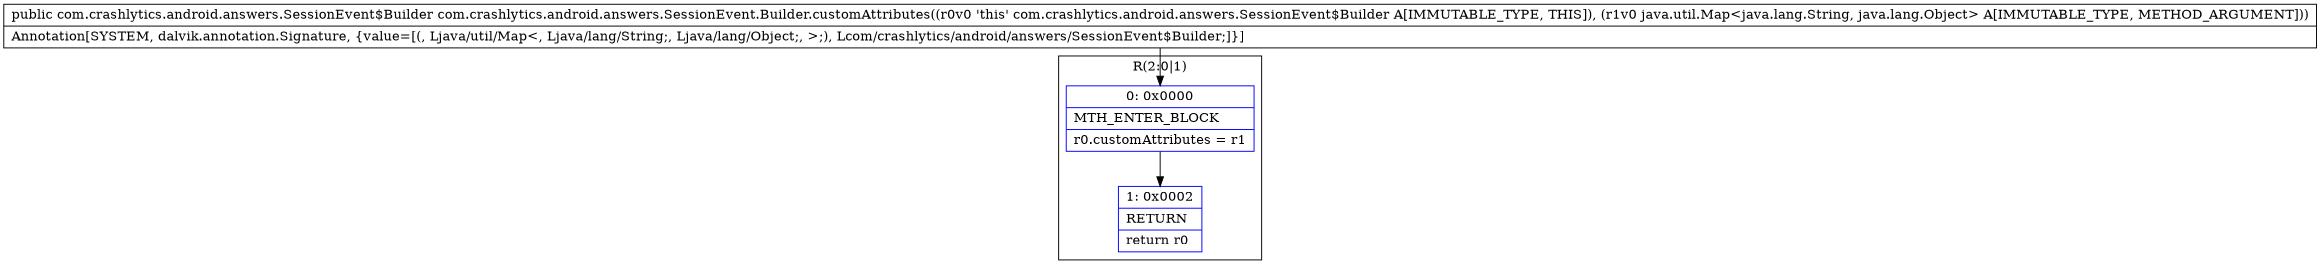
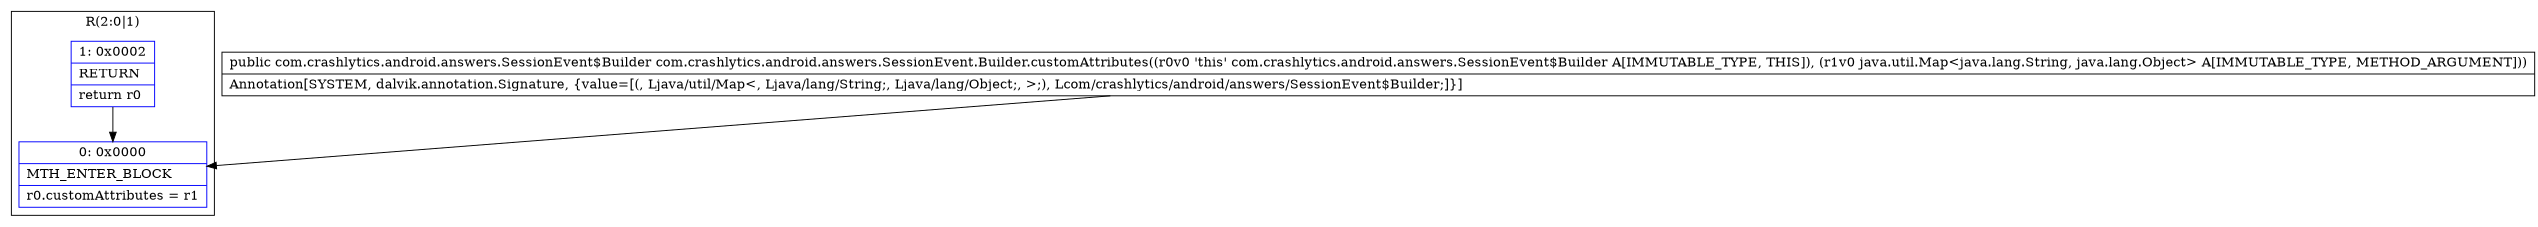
(1160, 164) -> (113, 120)
